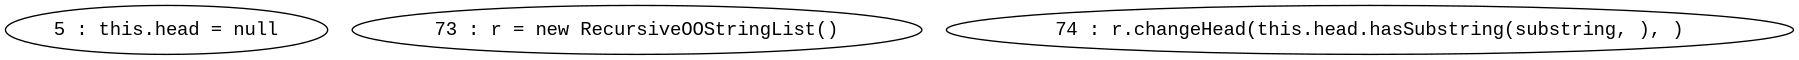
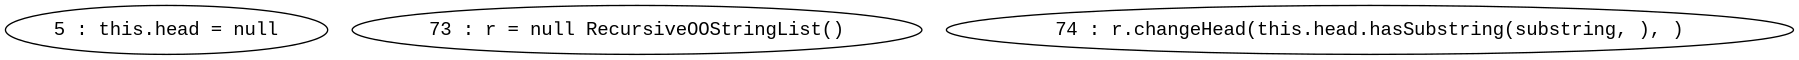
(637, 30) -> (637, 30)
